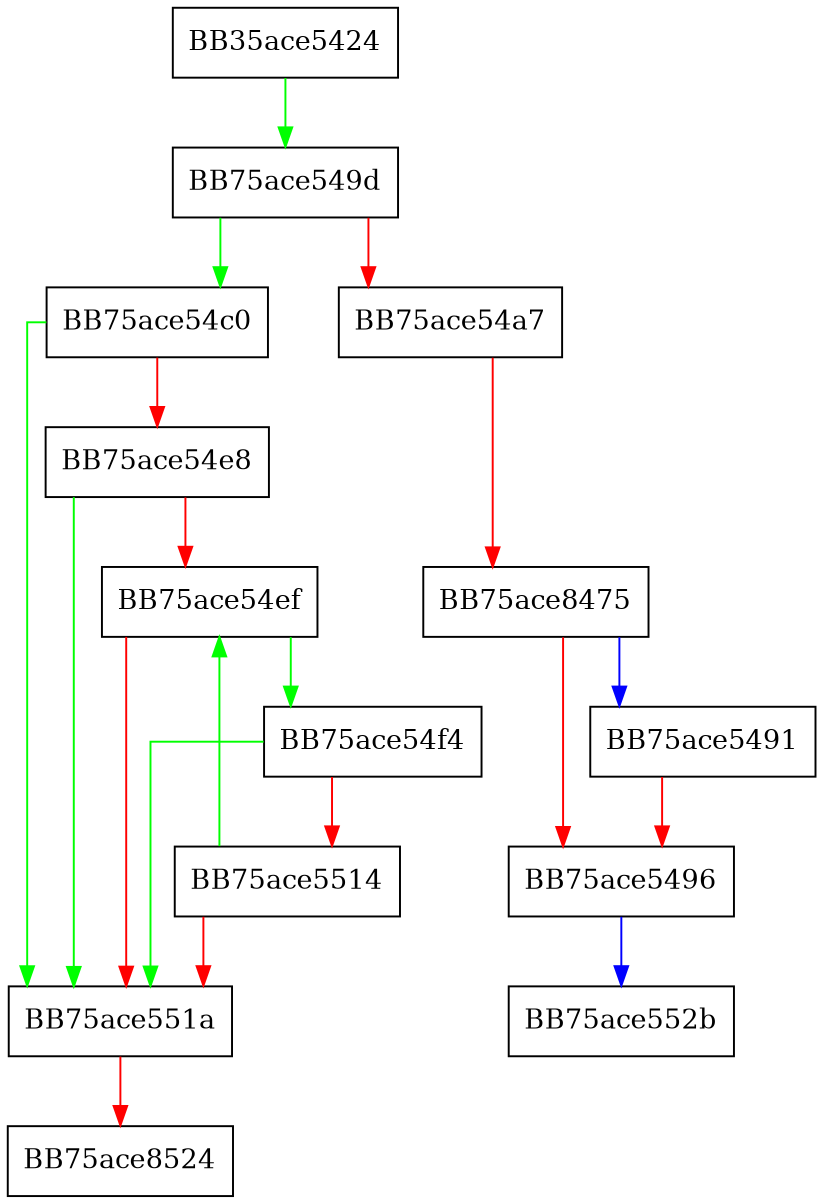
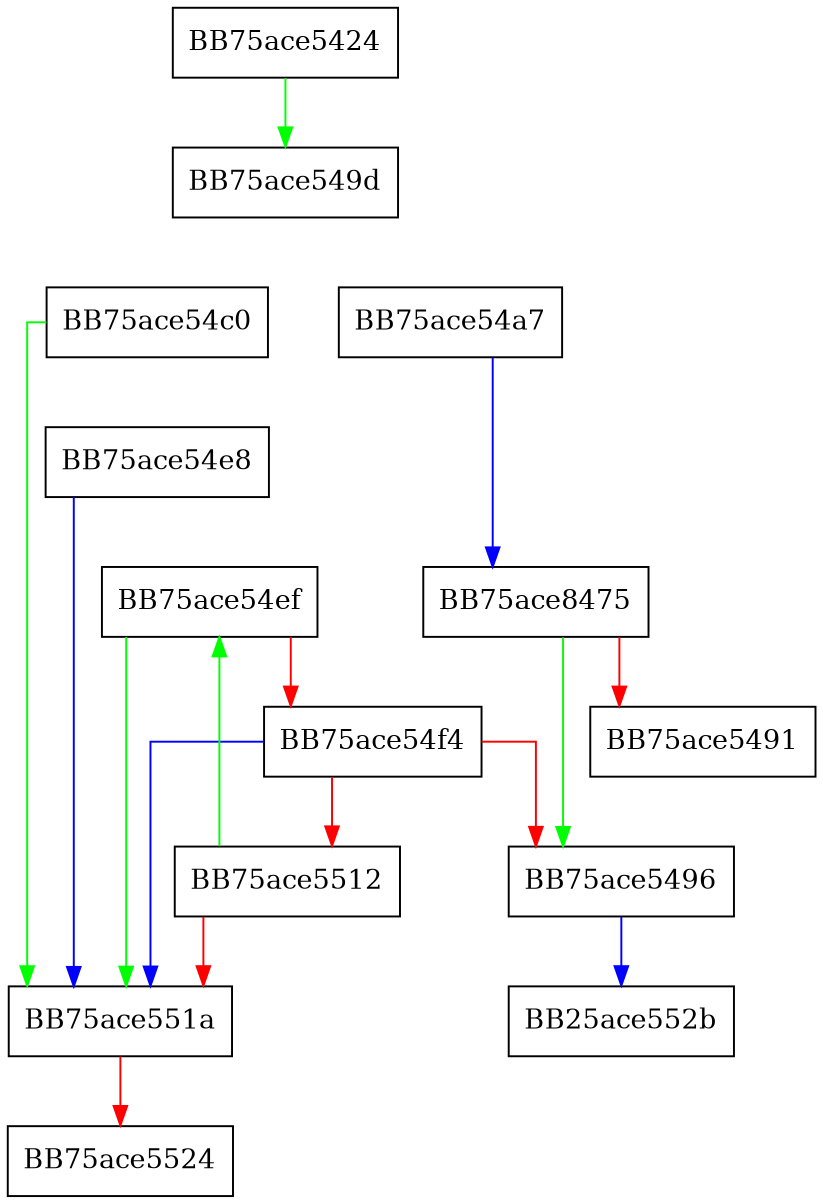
(285, 43) -> (285, 43)
(220, 242) -> none
(368, 242) -> none
(157, 382) -> none
(493, 453) -> (493, 453)
(185, 522) -> none
(291, 662) -> (291, 662)
(619, 662) -> (619, 662)
(74, 732) -> (74, 732)
(563, 732) -> (563, 732)
(150, 798) -> (150, 798)
(126, 802) -> (126, 802)
(662, 802) -> (536, 757)
(287, 882) -> (287, 882)
(621, 1021) -> (621, 1021)
(120, 1161) -> (120, 1161)
